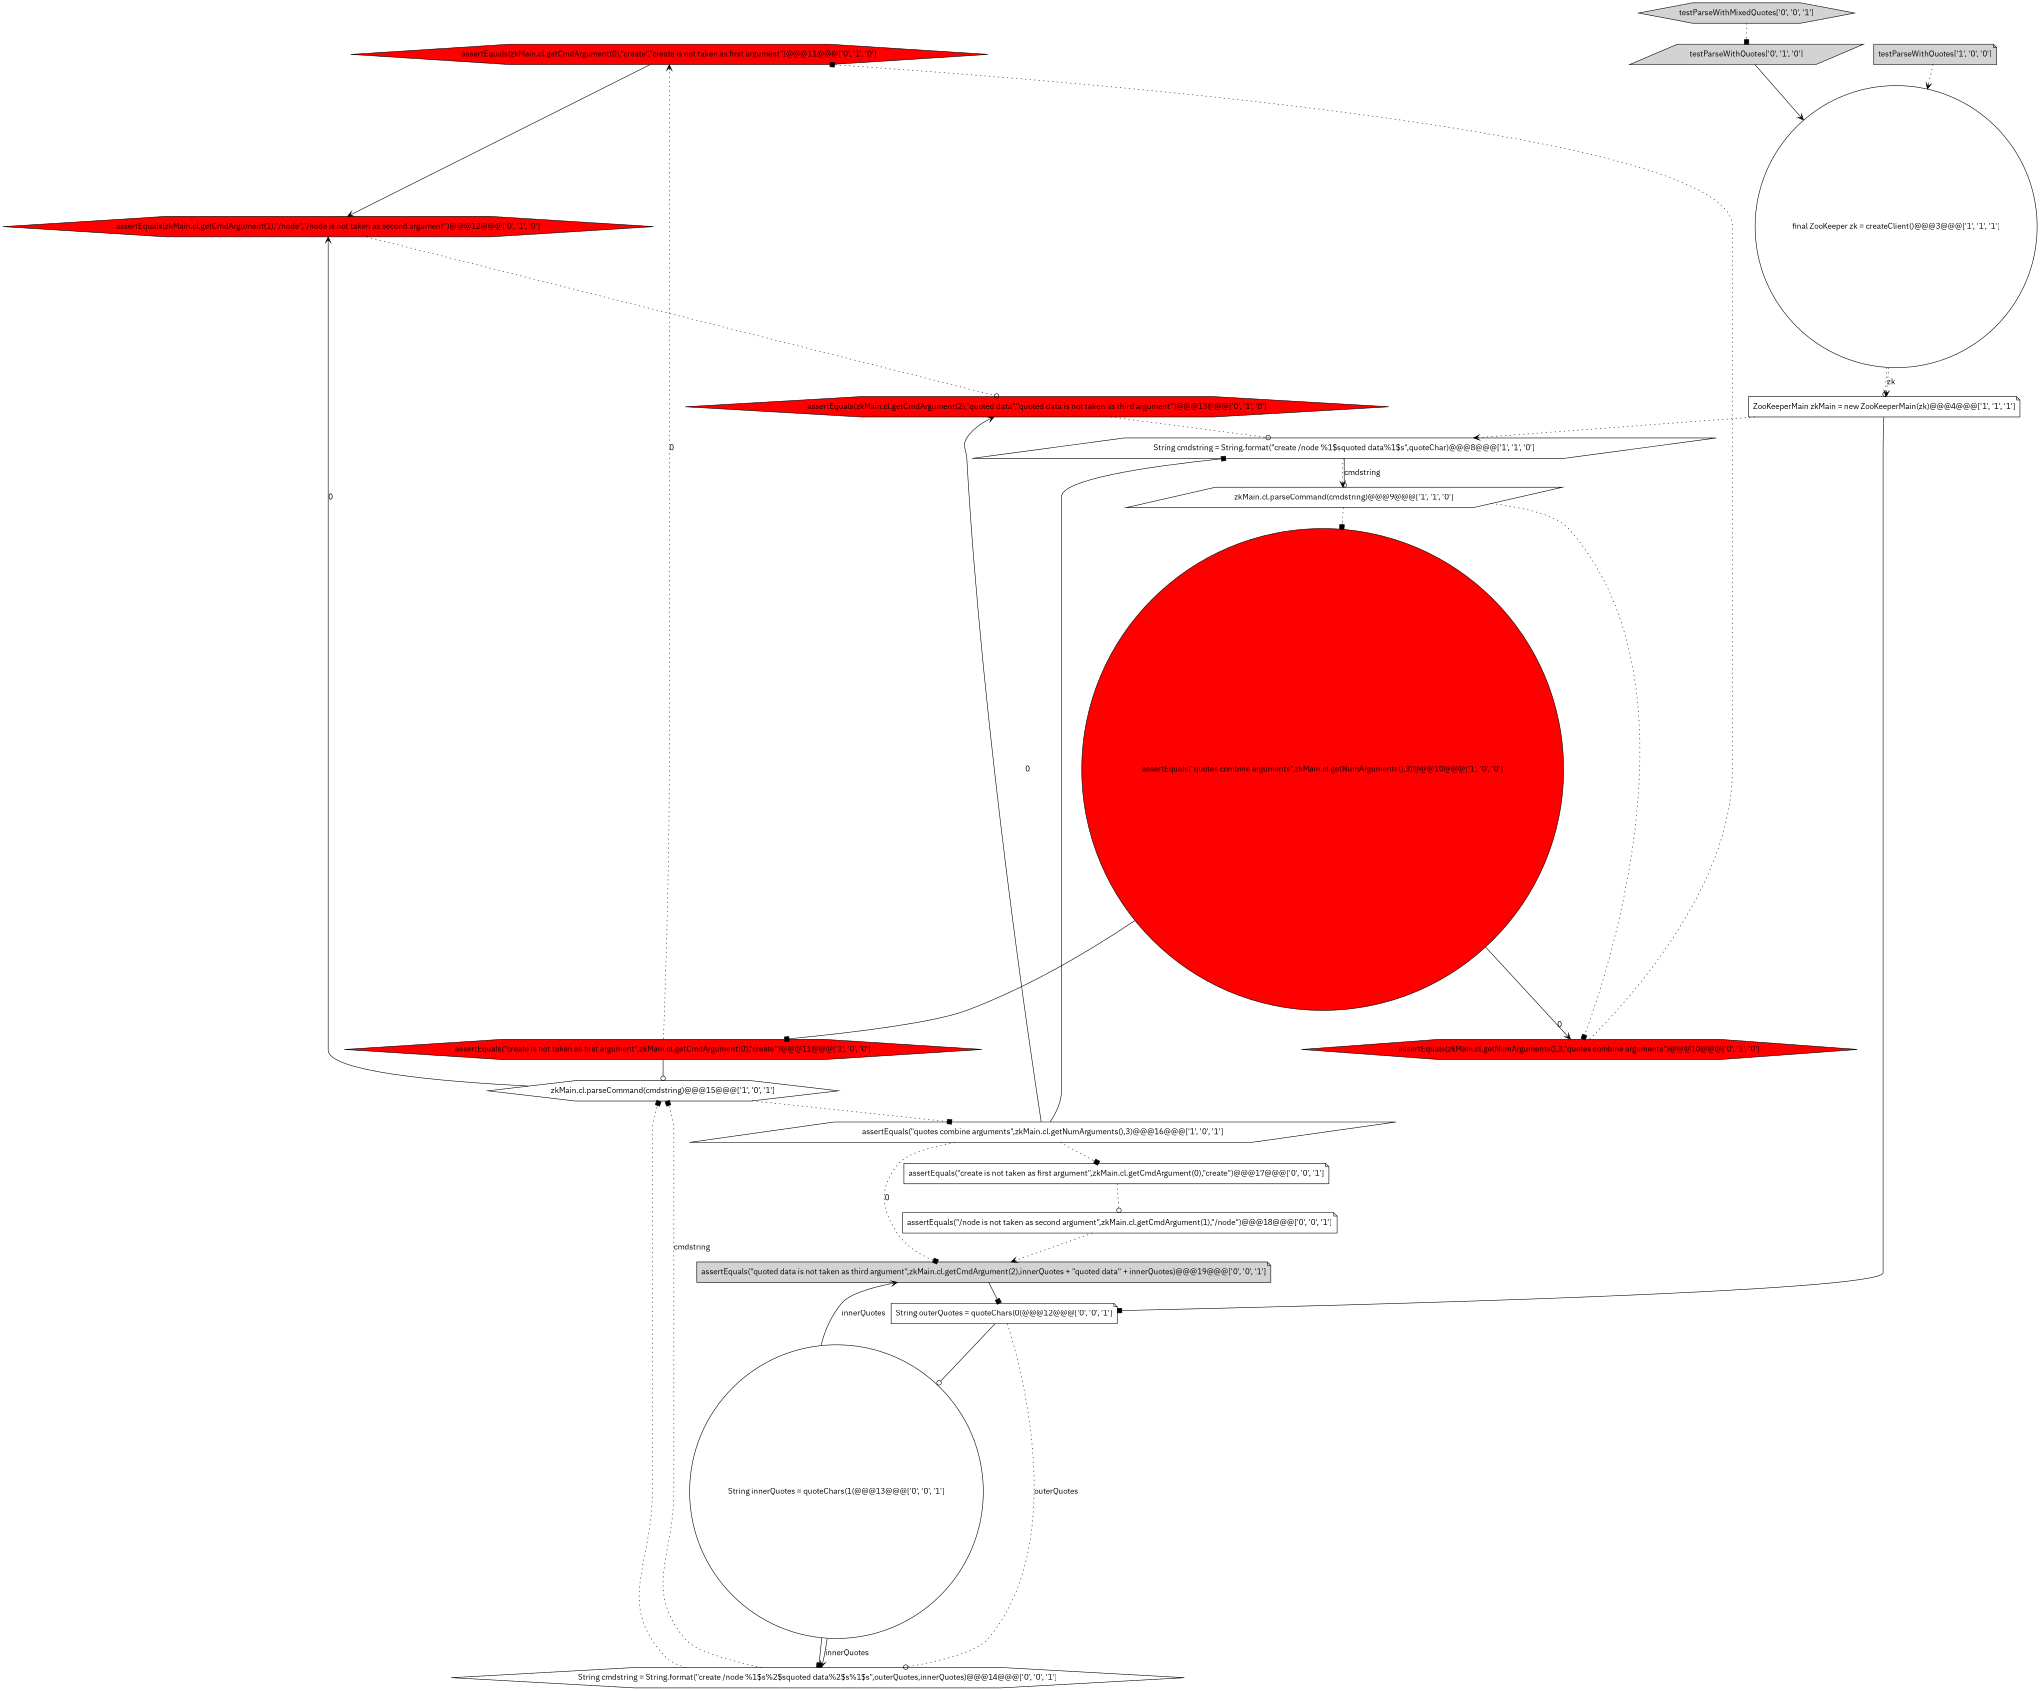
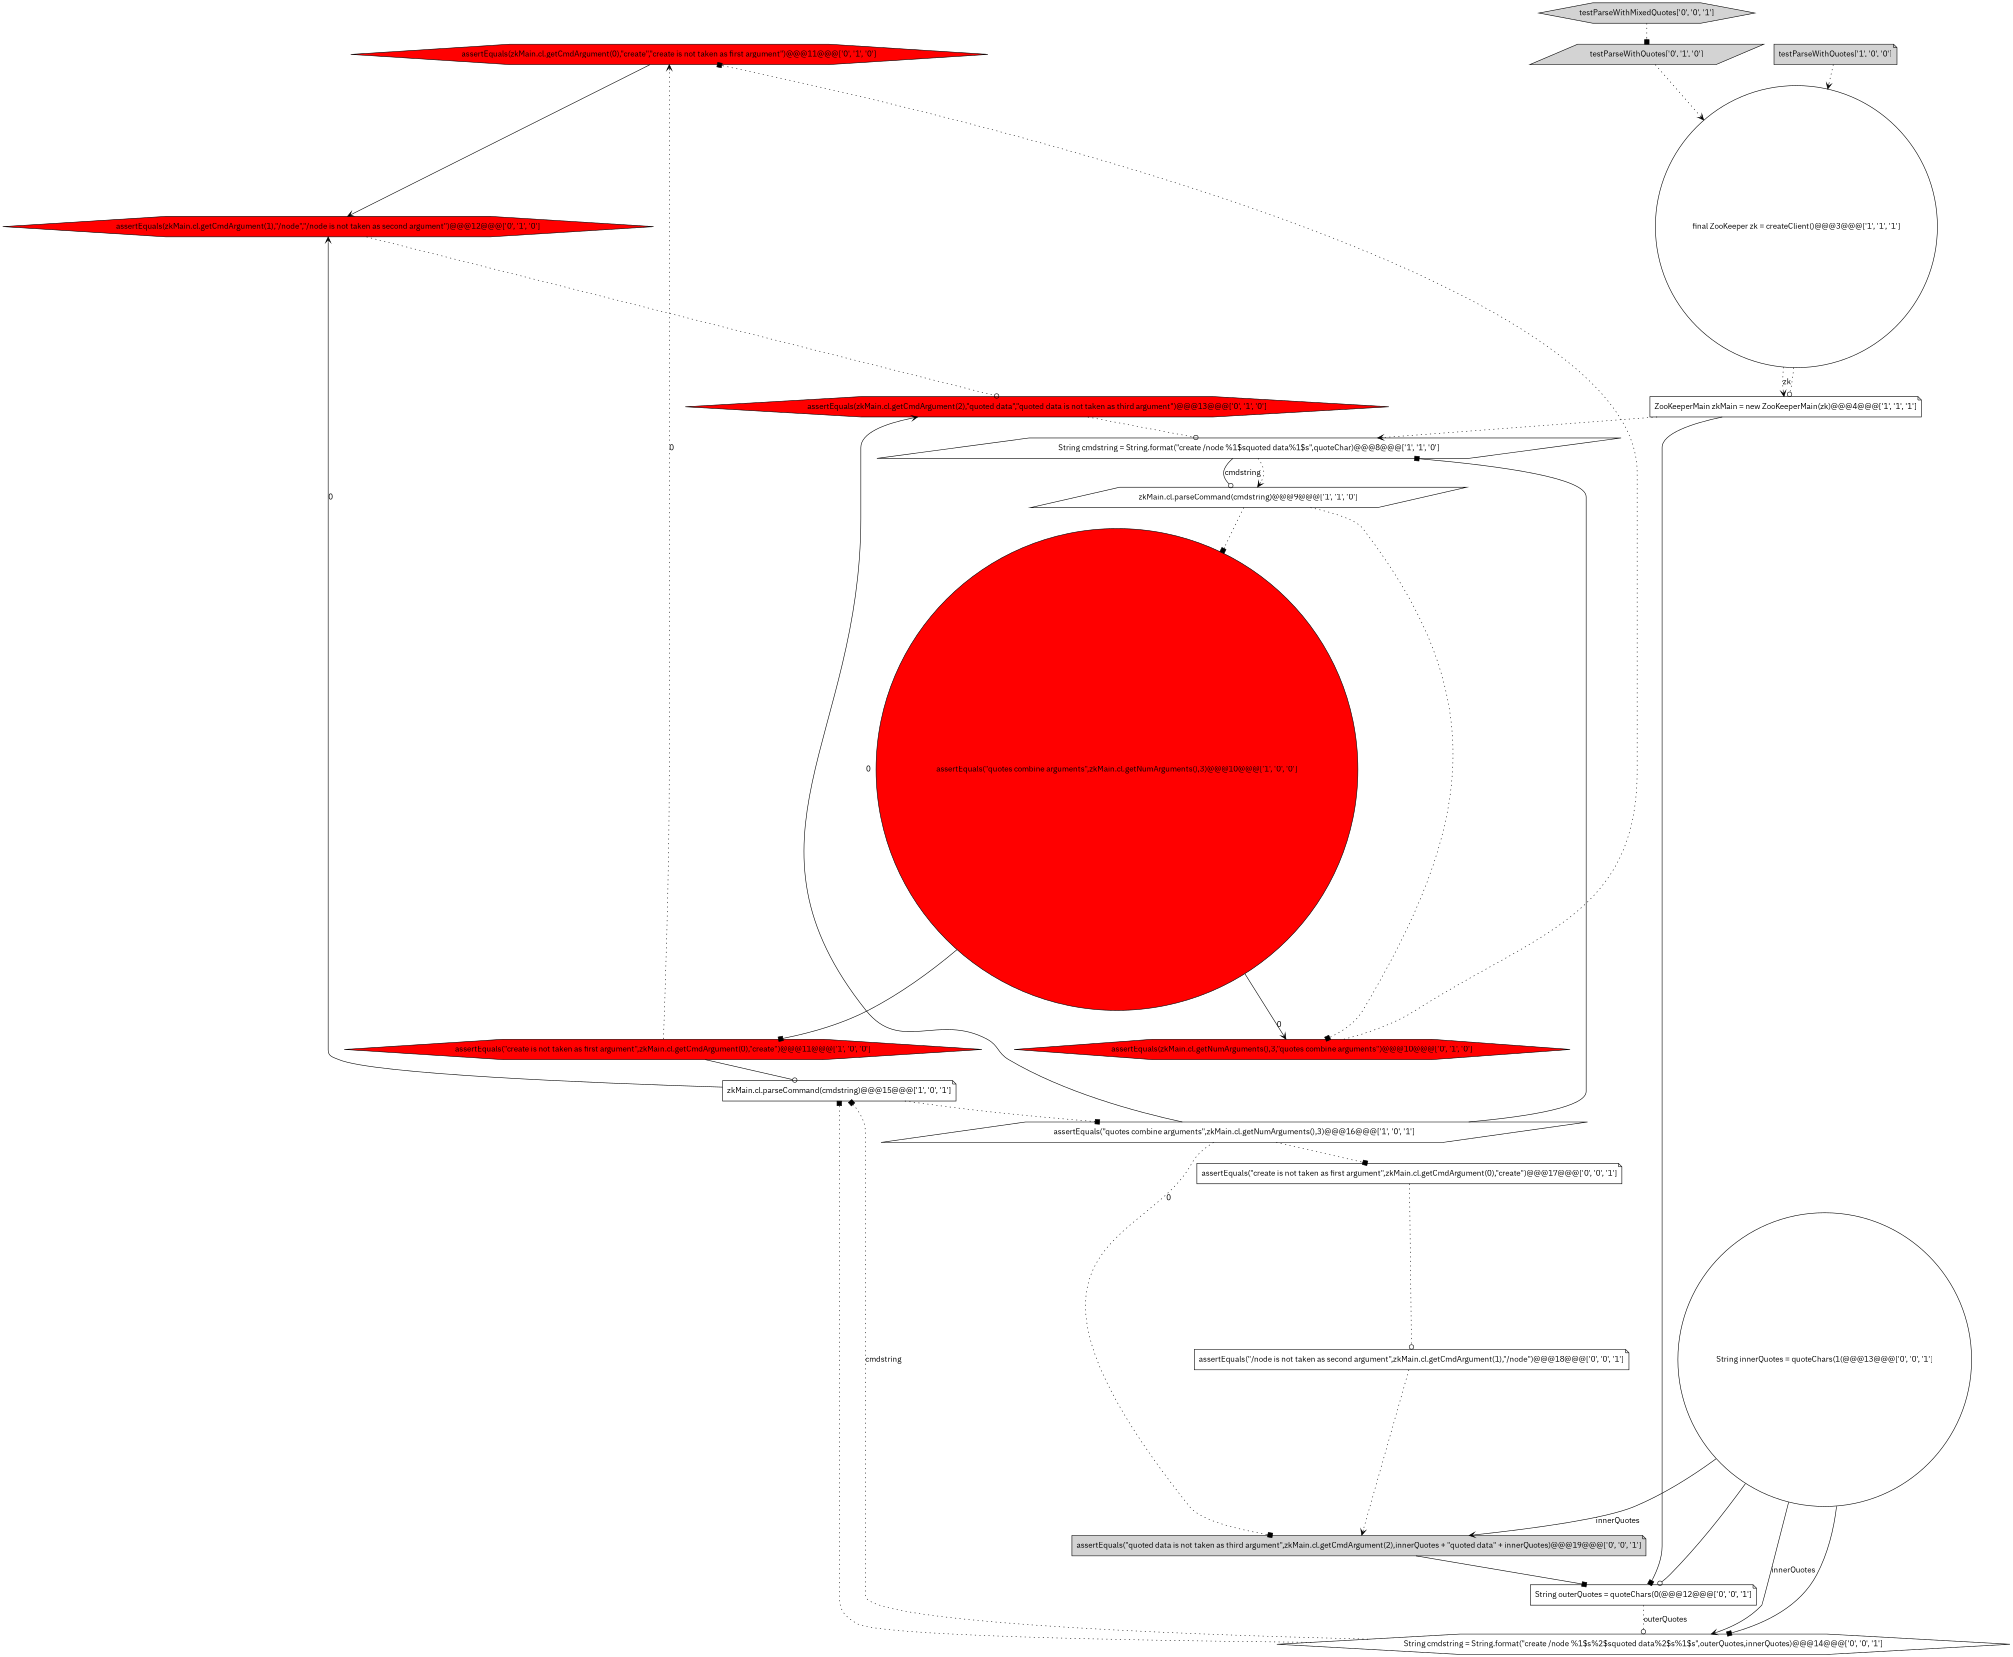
(1777, 90) -> (1678, 90)
(663, 1091) -> (839, 1091)
(968, 1352) -> (1706, 1535)
